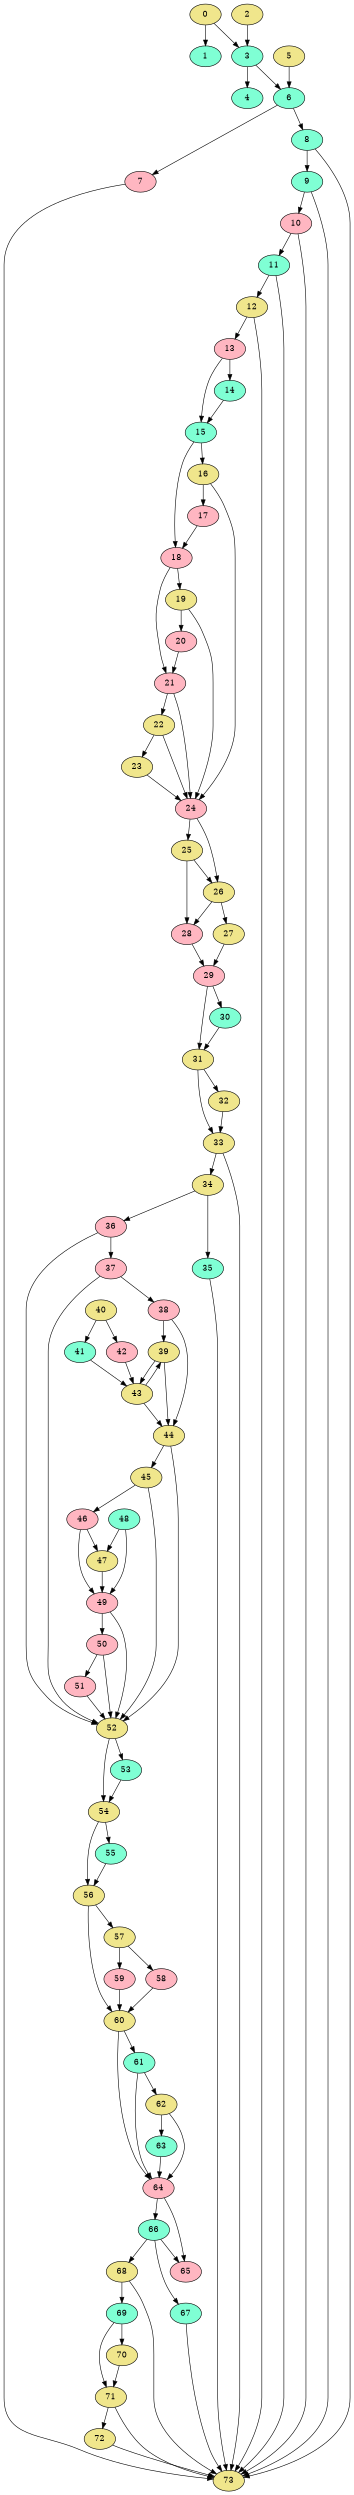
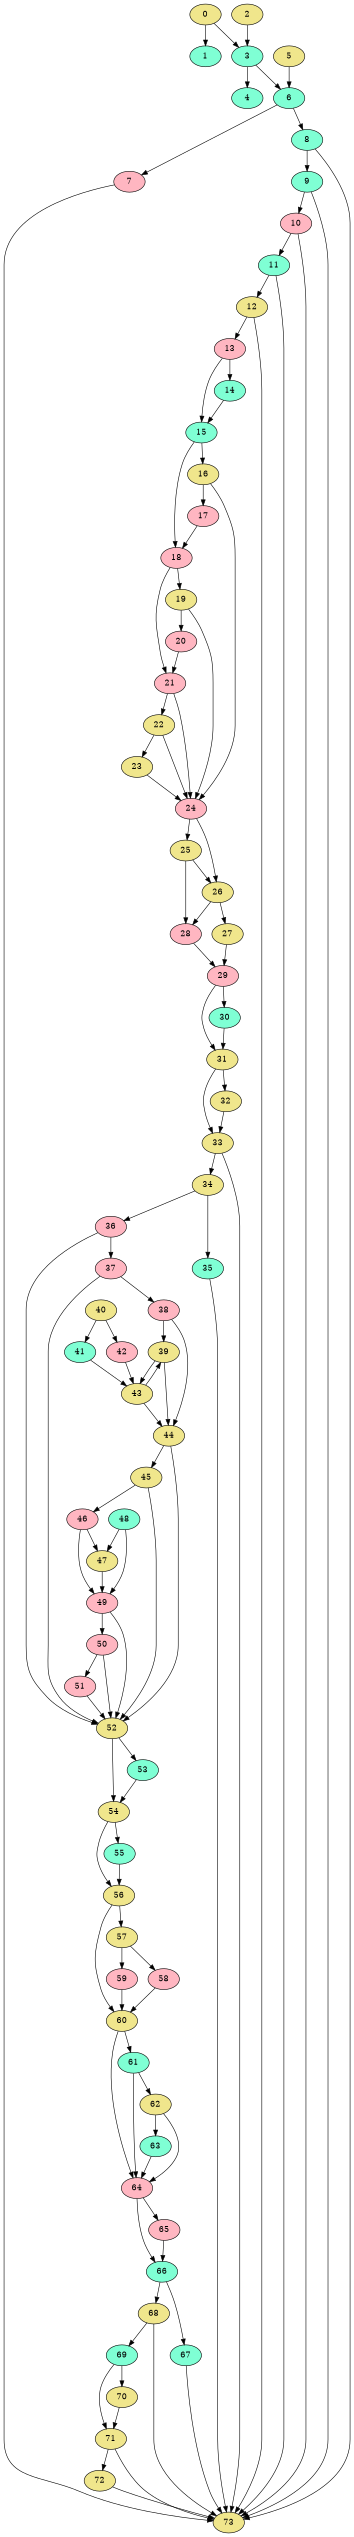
(168, 2249) -> (163, 2248)
